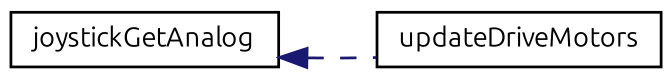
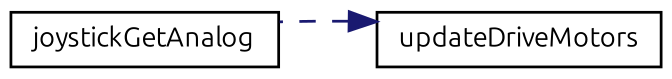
(342, 58) -> (314, 21)
